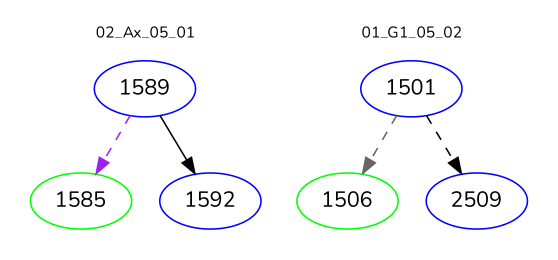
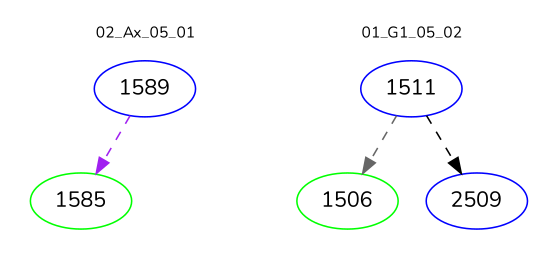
(411, 89) -> (411, 89)
(210, 201) -> none
